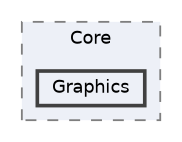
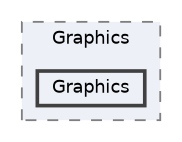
(91, 39) -> (91, 39)
